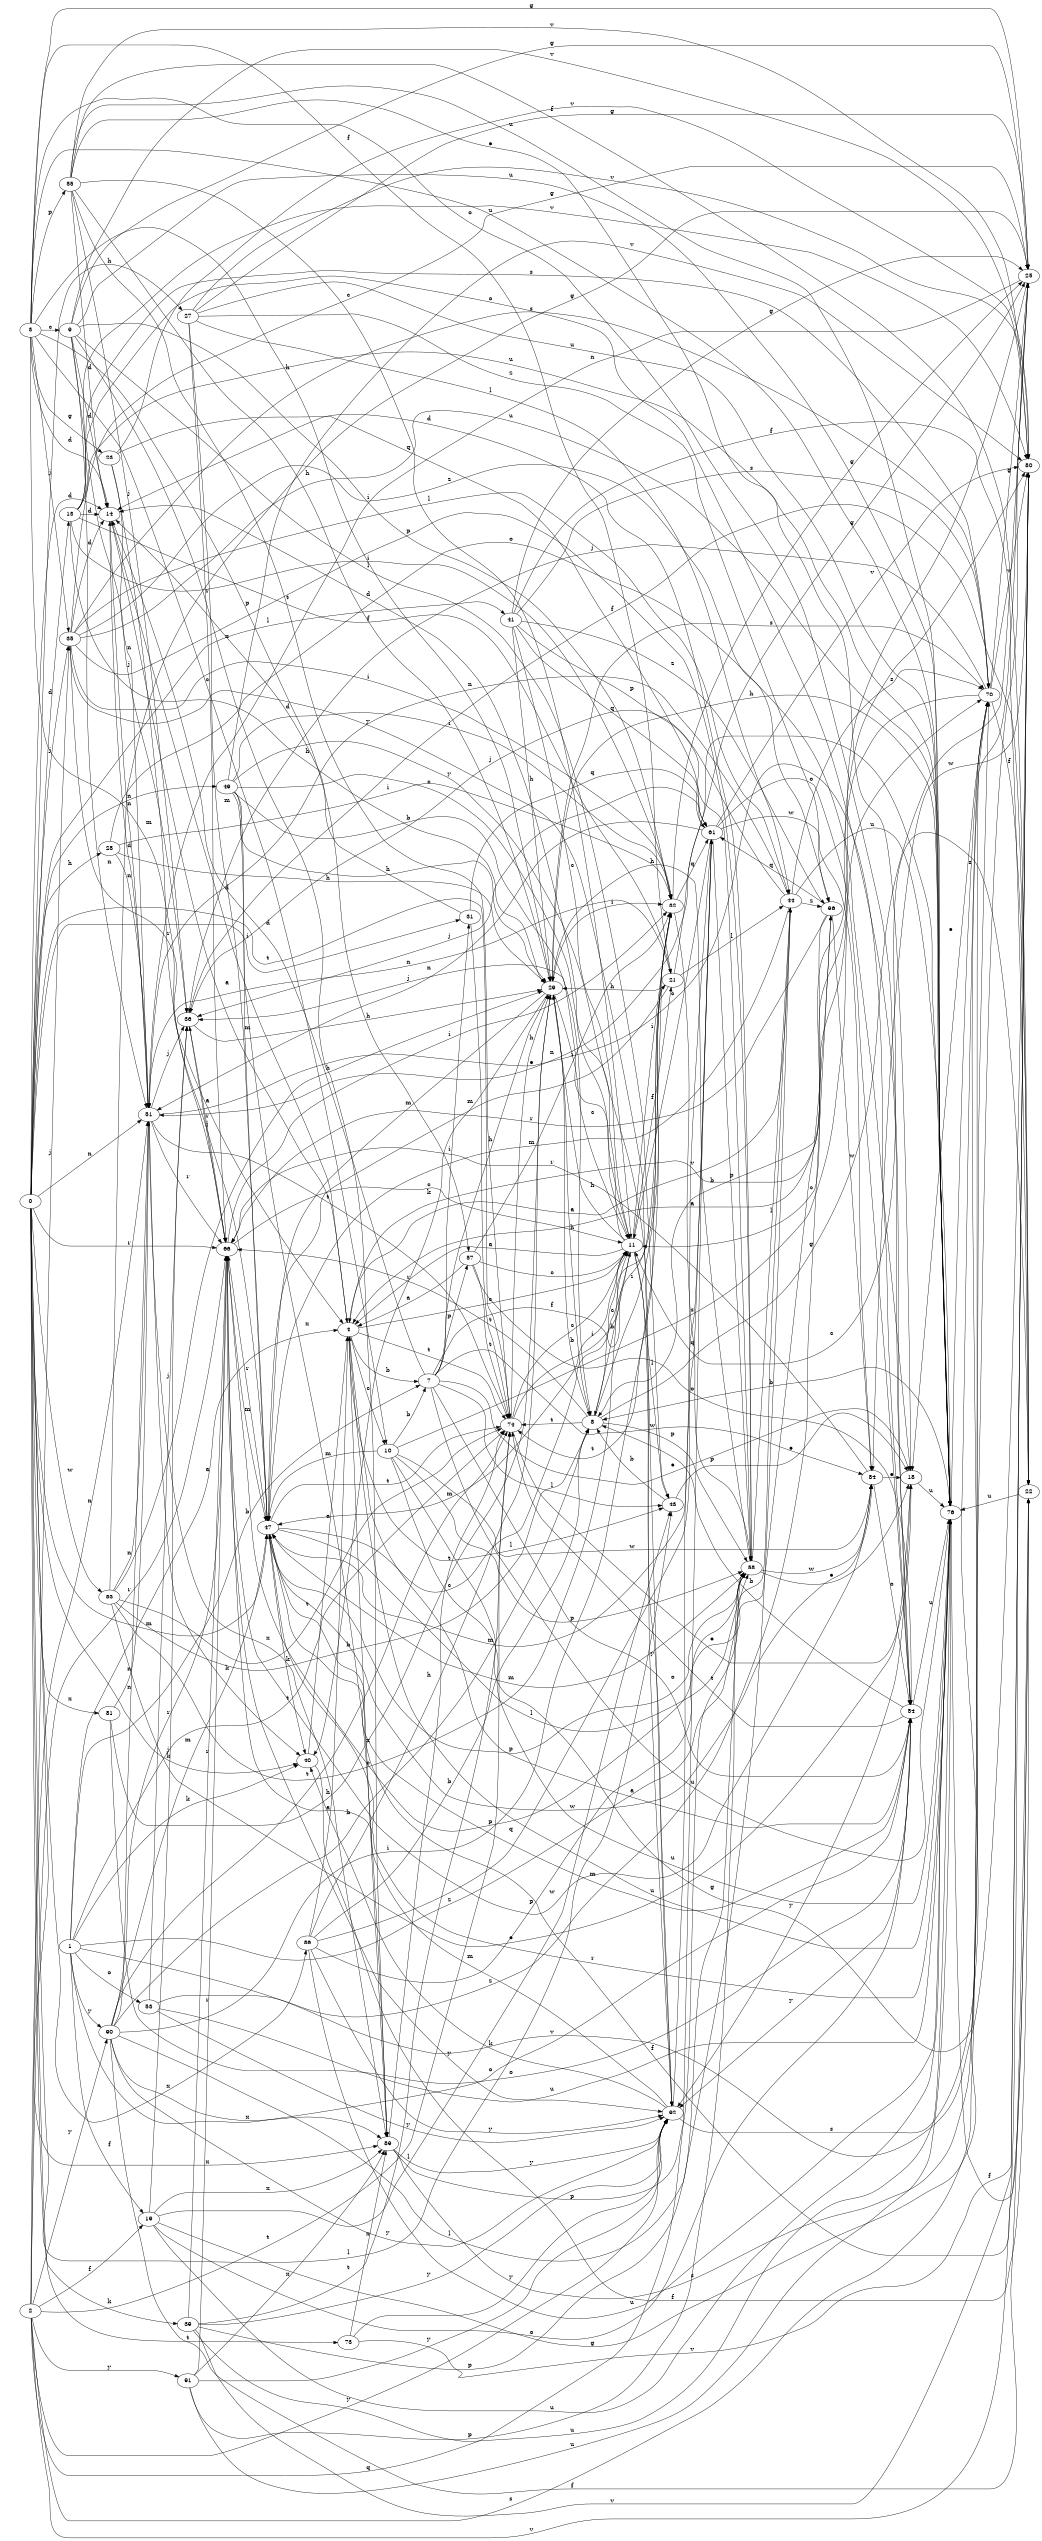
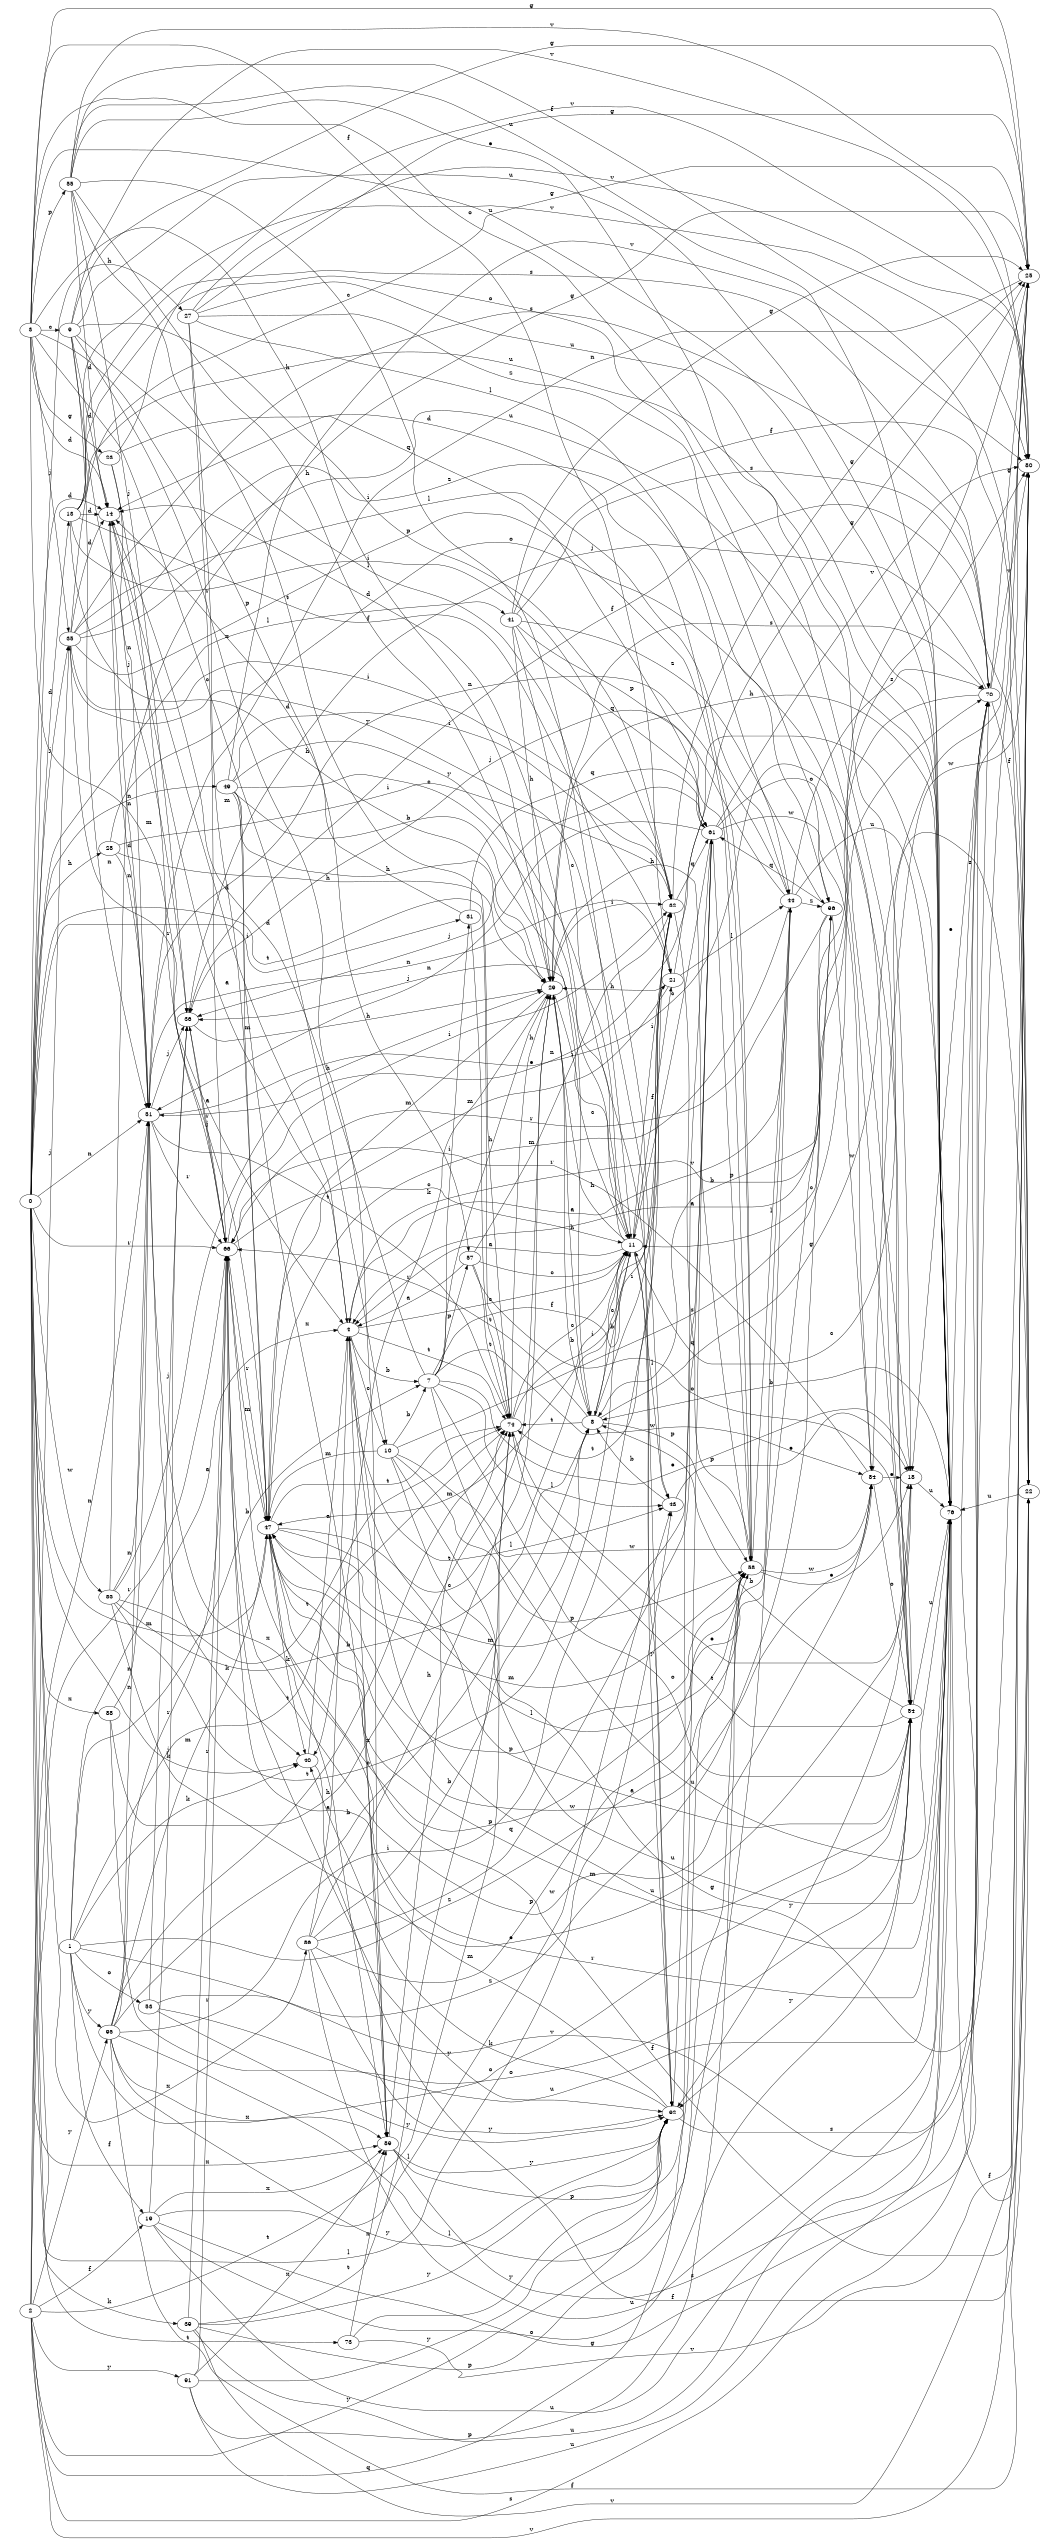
(109, 1713) -> (109, 1713)
(109, 2032) -> (109, 2032)
